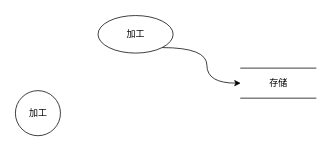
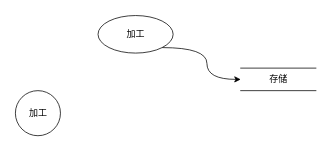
(278, 83) -> (278, 79)
